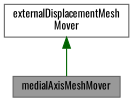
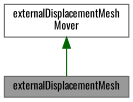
(67, 87) -> (67, 87)
